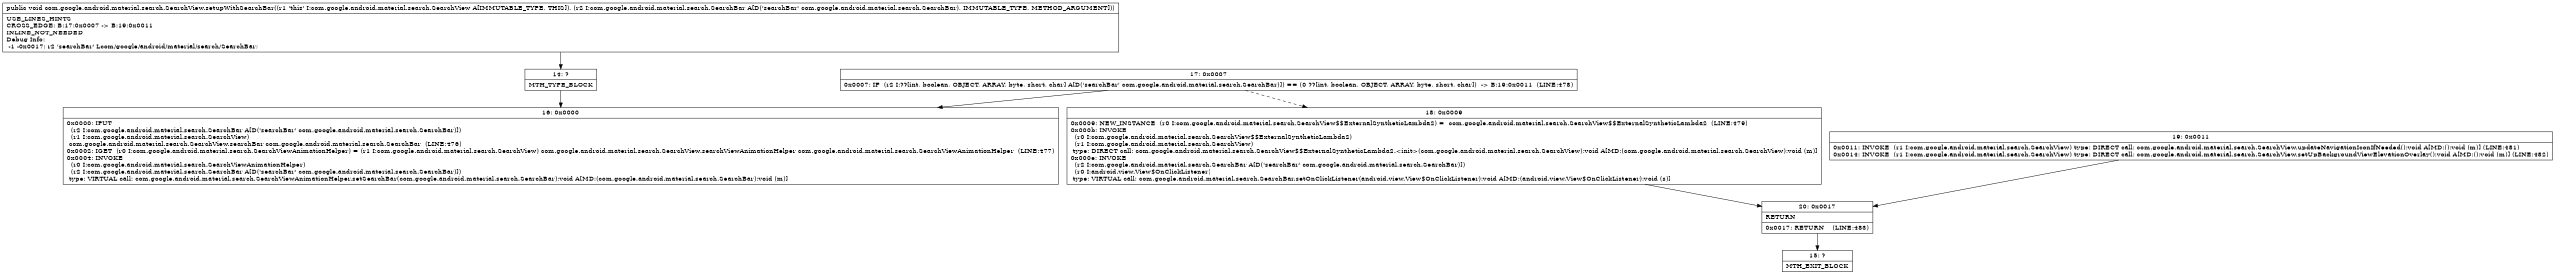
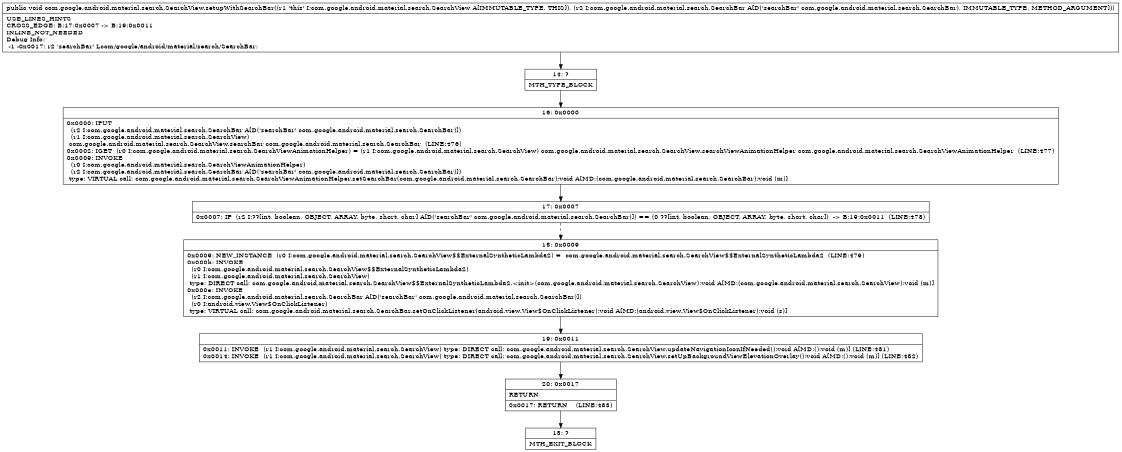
(1025, 99) -> (561, 191)
(97, 158) -> (97, 158)
(1701, 195) -> (561, 323)
